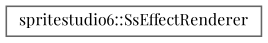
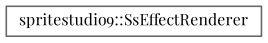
(134, 21) -> (134, 21)
